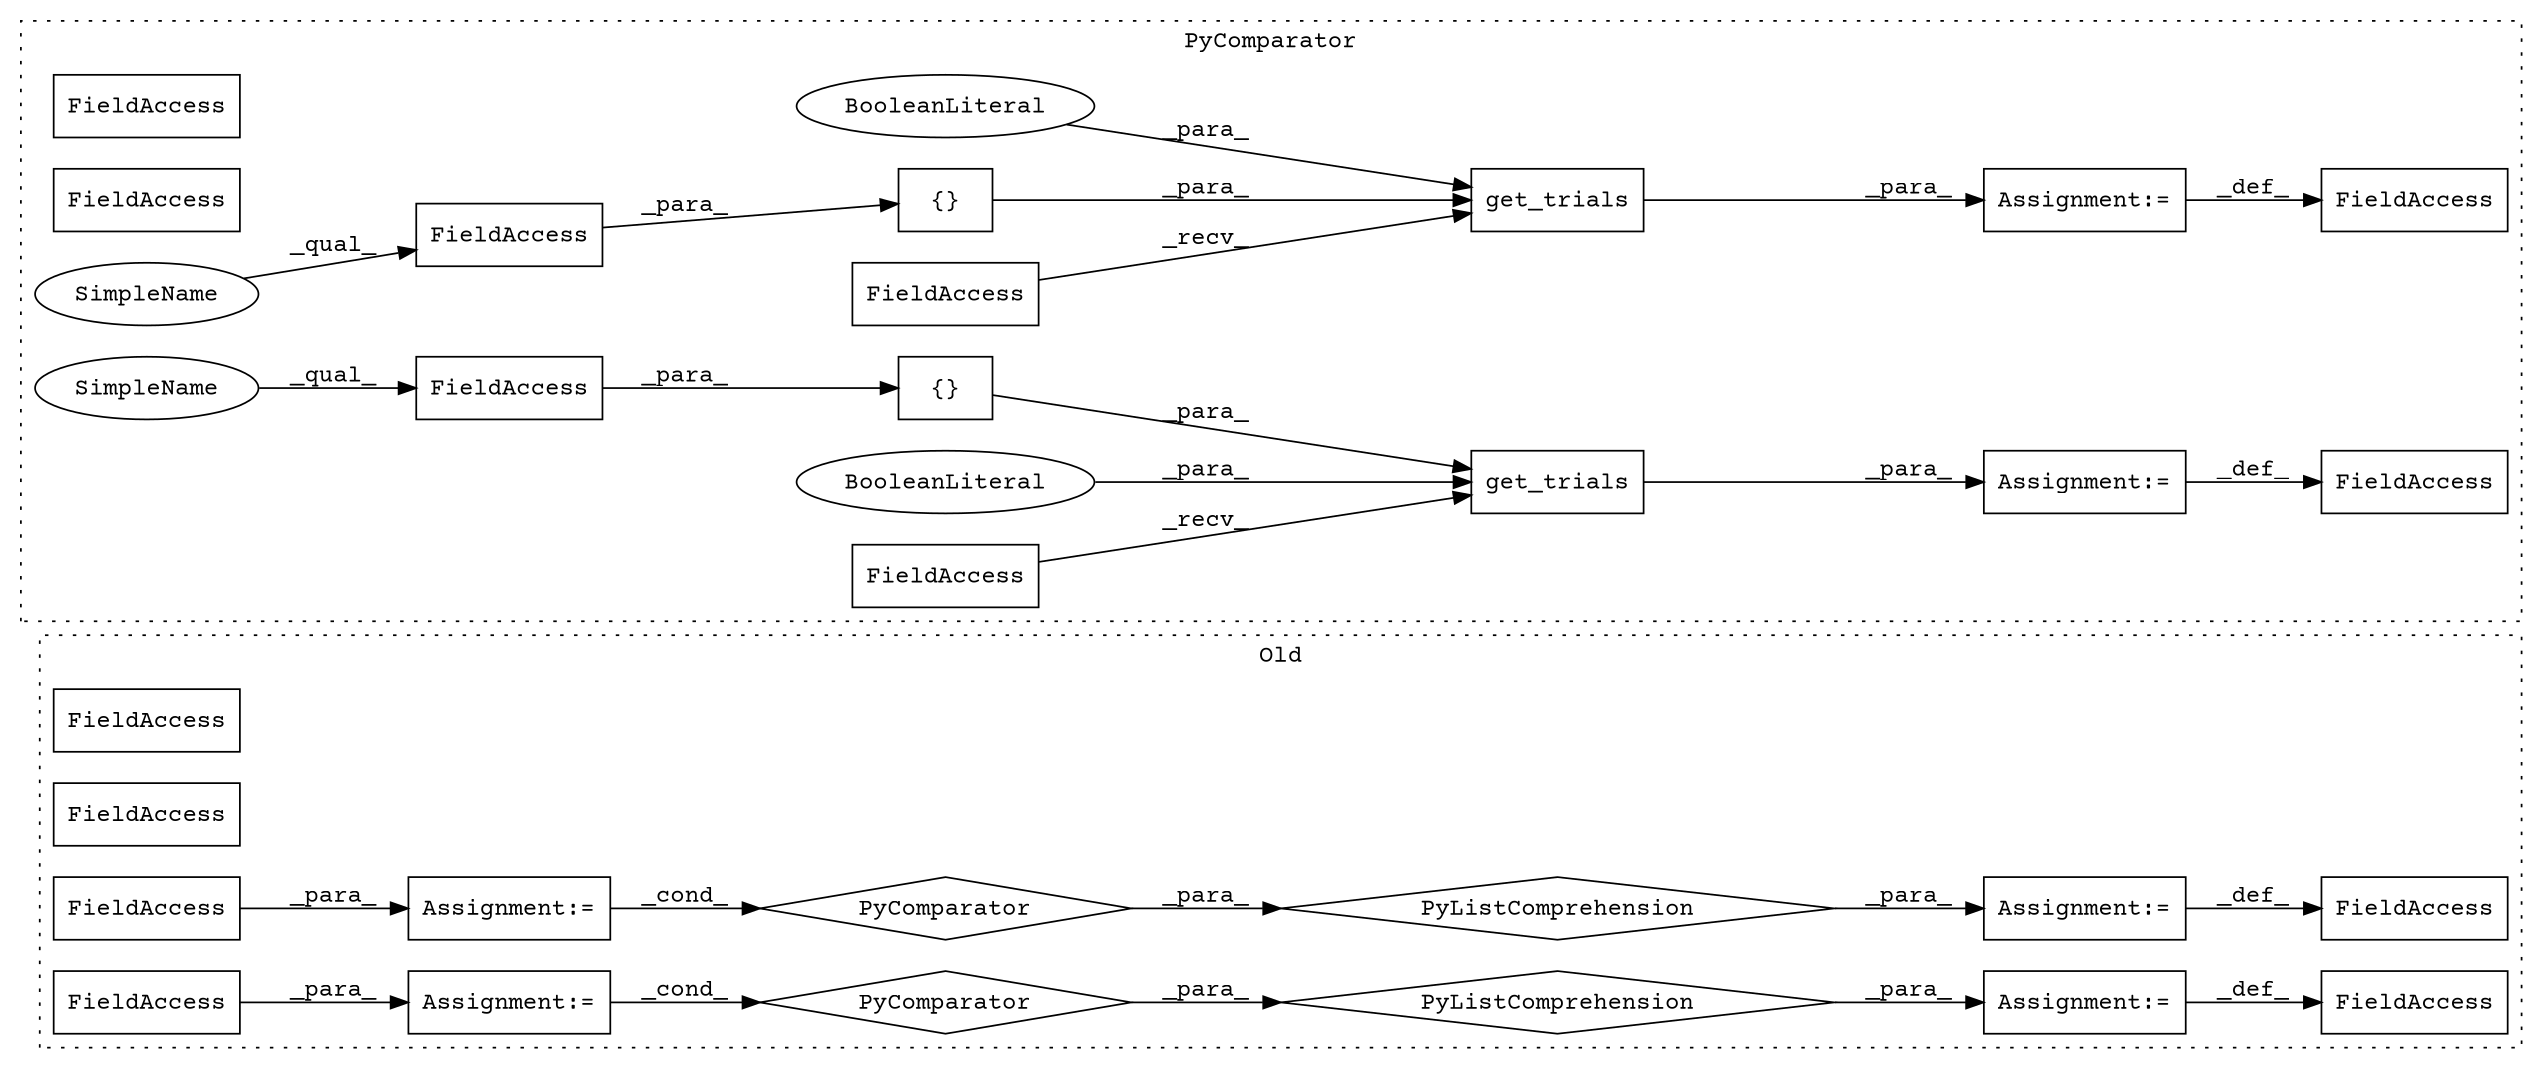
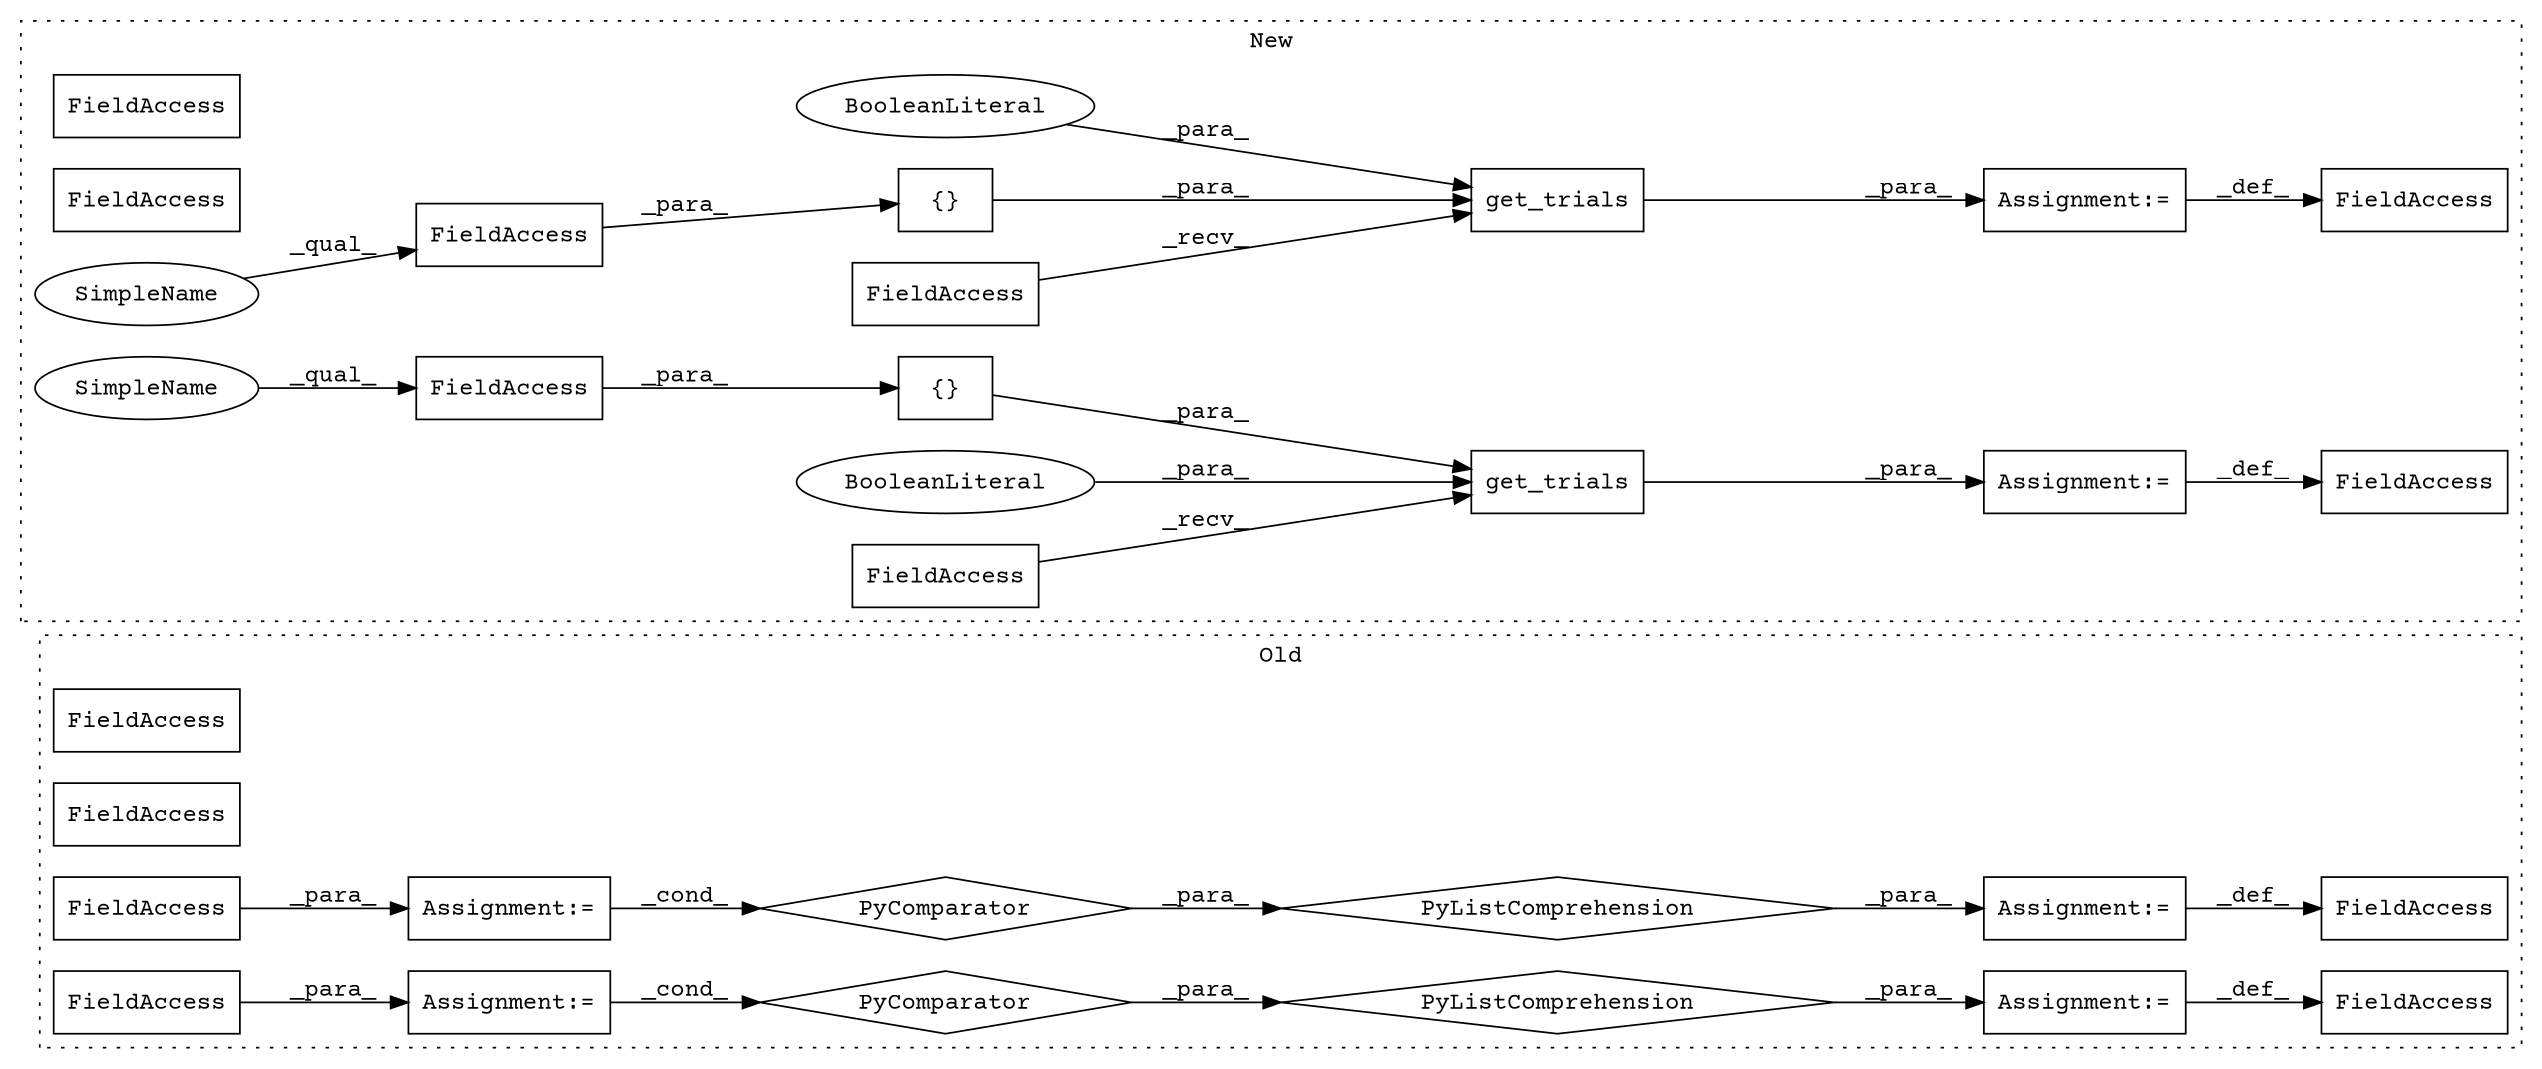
(1271, 41) -> (1271, 41)
